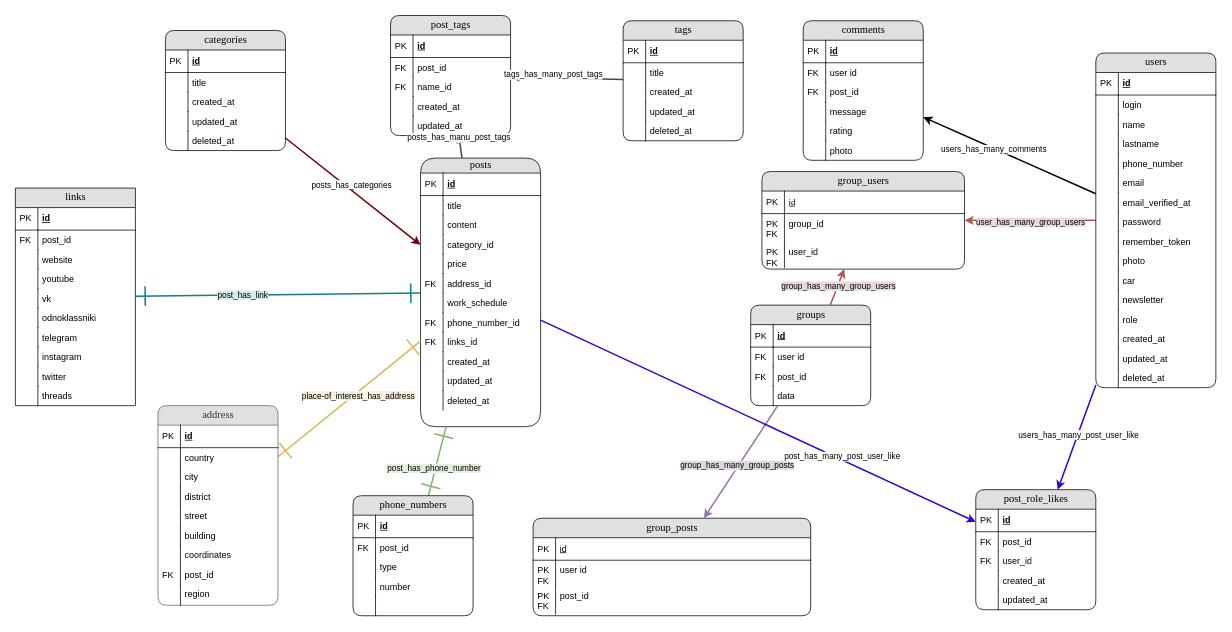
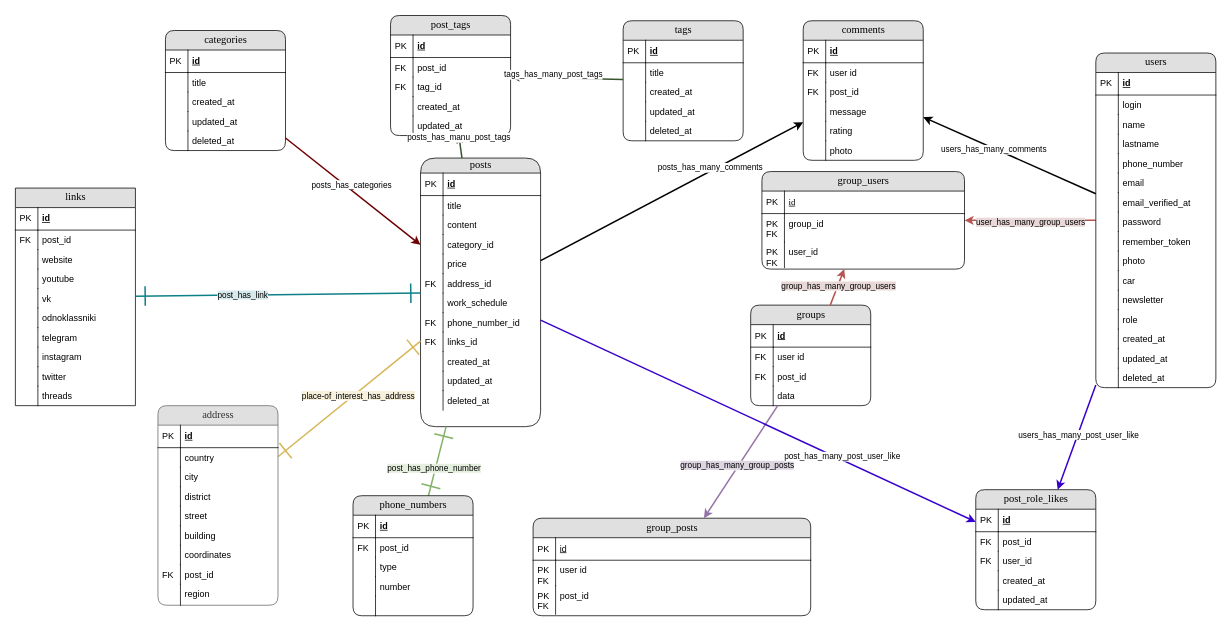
(434, 88) -> (431, 88)
none -> (670, 192)
